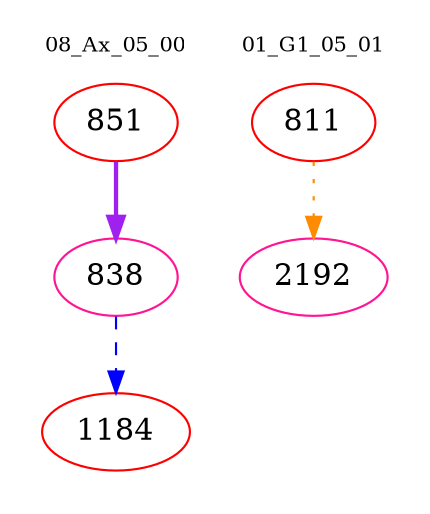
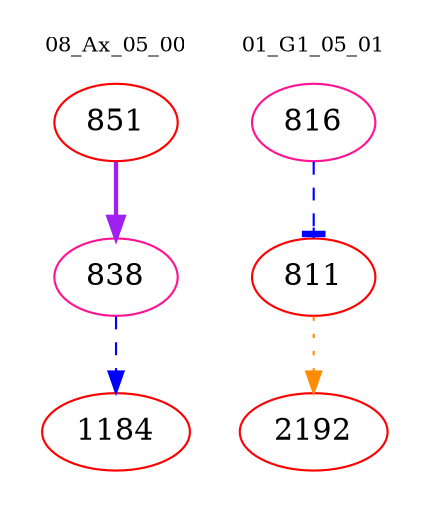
none -> (314, 122)
(314, 277) -> (314, 432)
